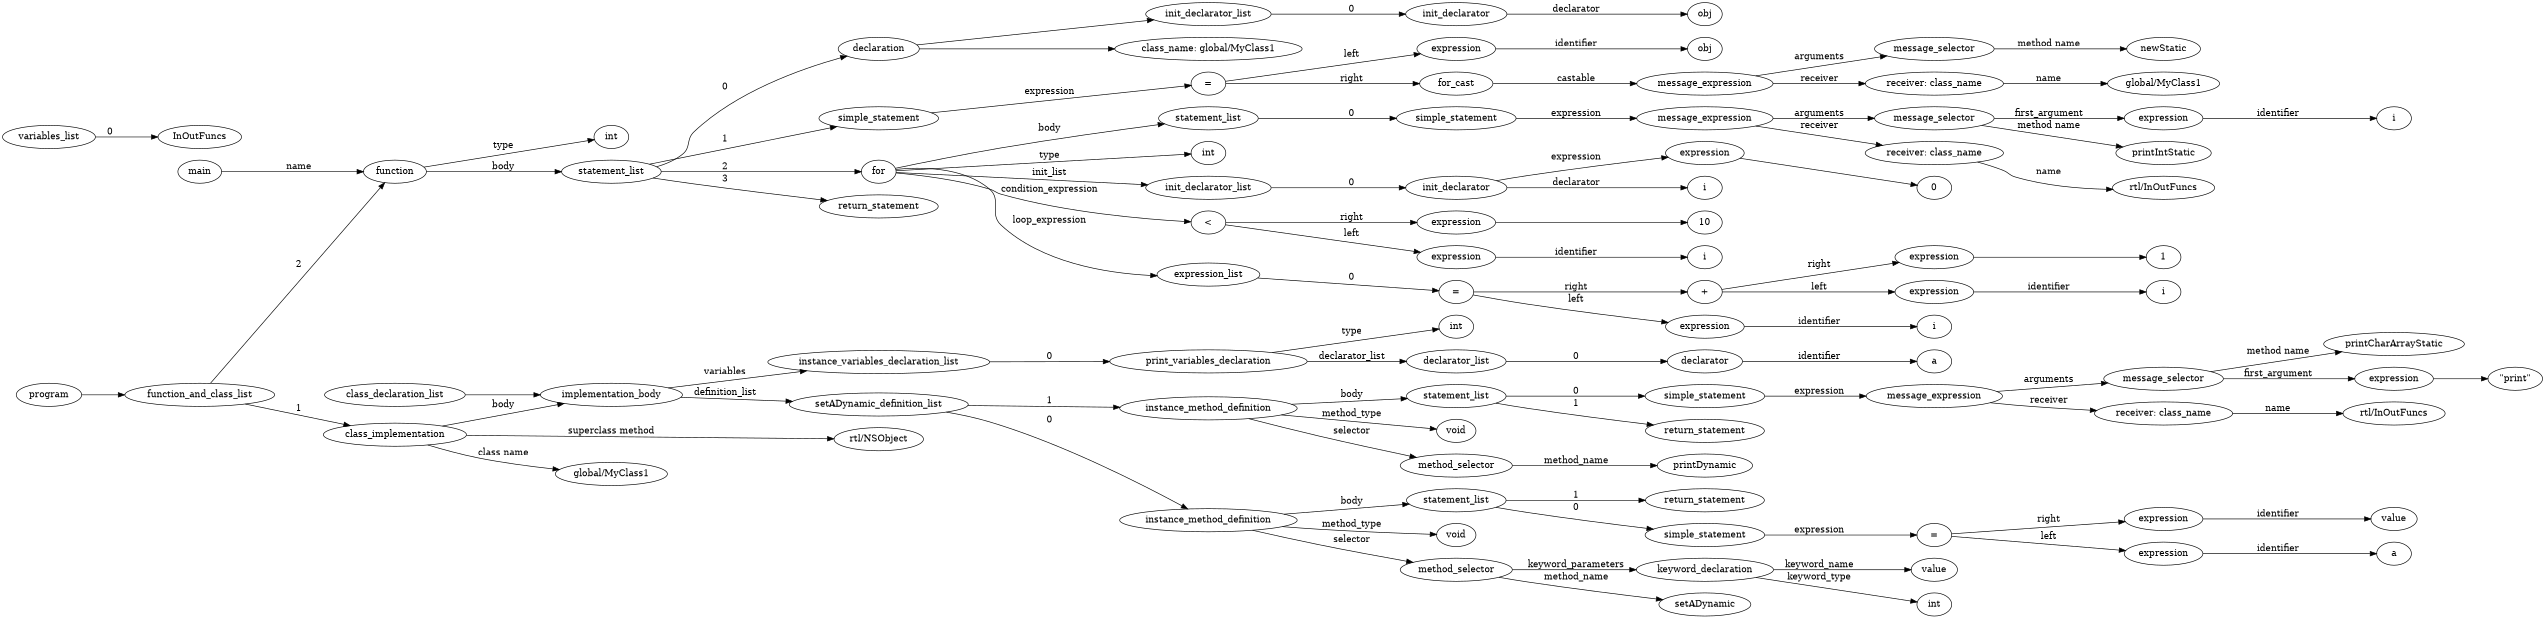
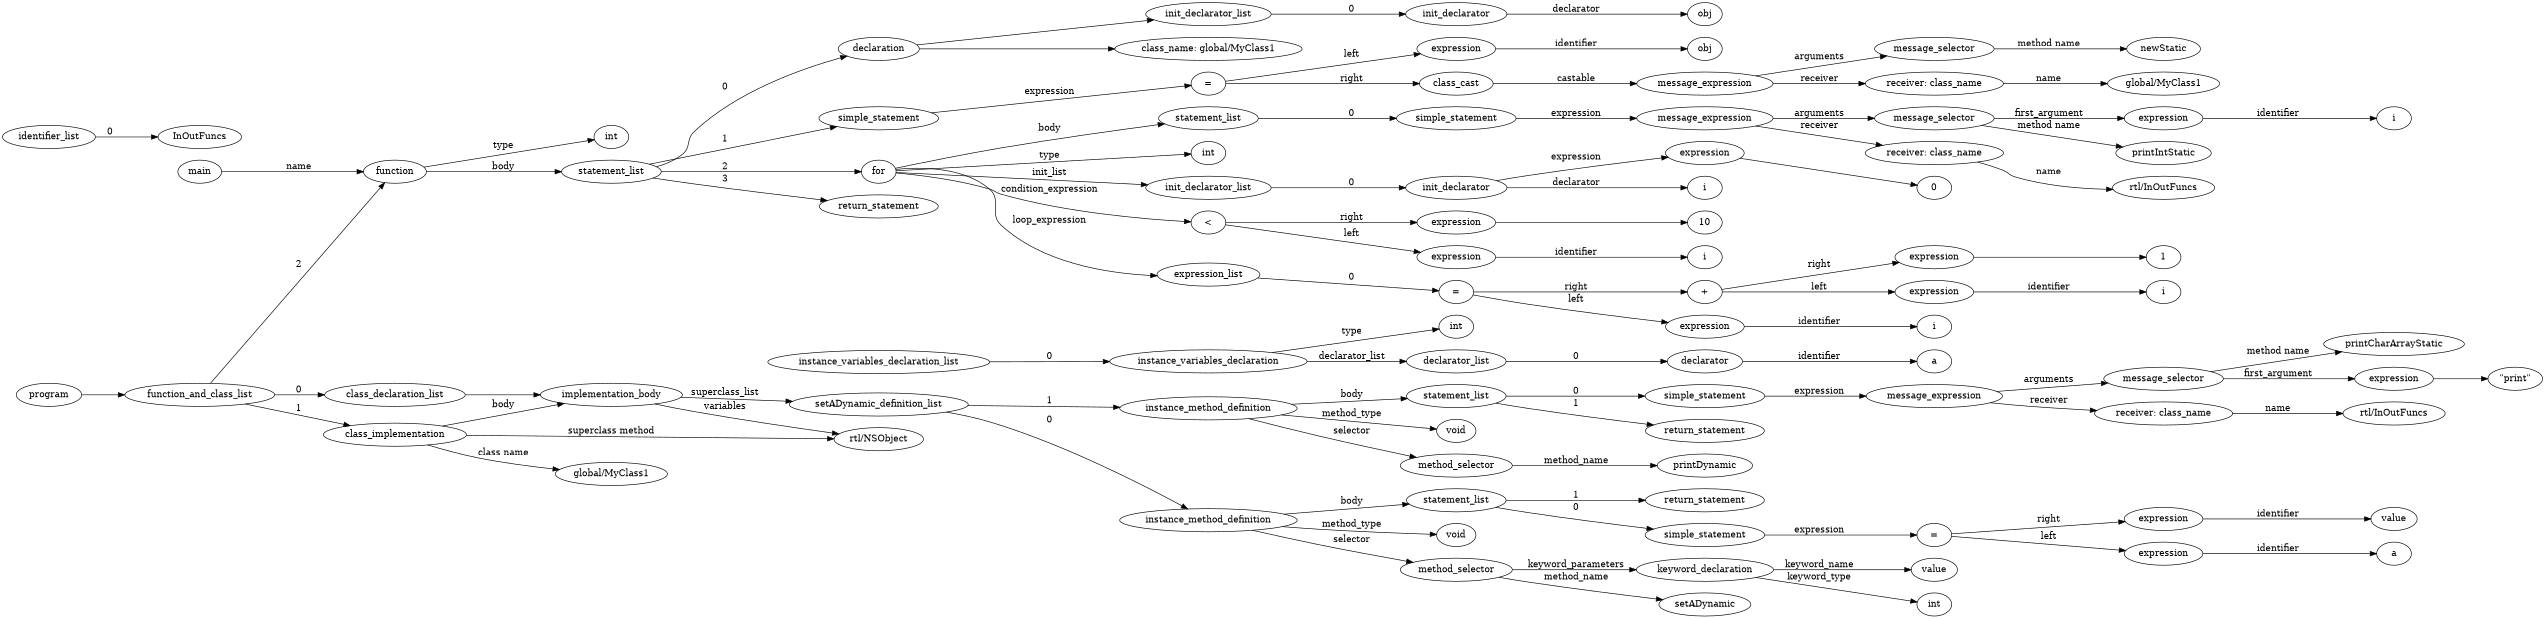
(1456, 84) -> (1456, 84)
(49, 137) -> (49, 137)
(1208, 361) -> (1208, 361)
(734, 380) -> (743, 420)
(725, 393) -> (725, 393)
none -> (296, 395)
